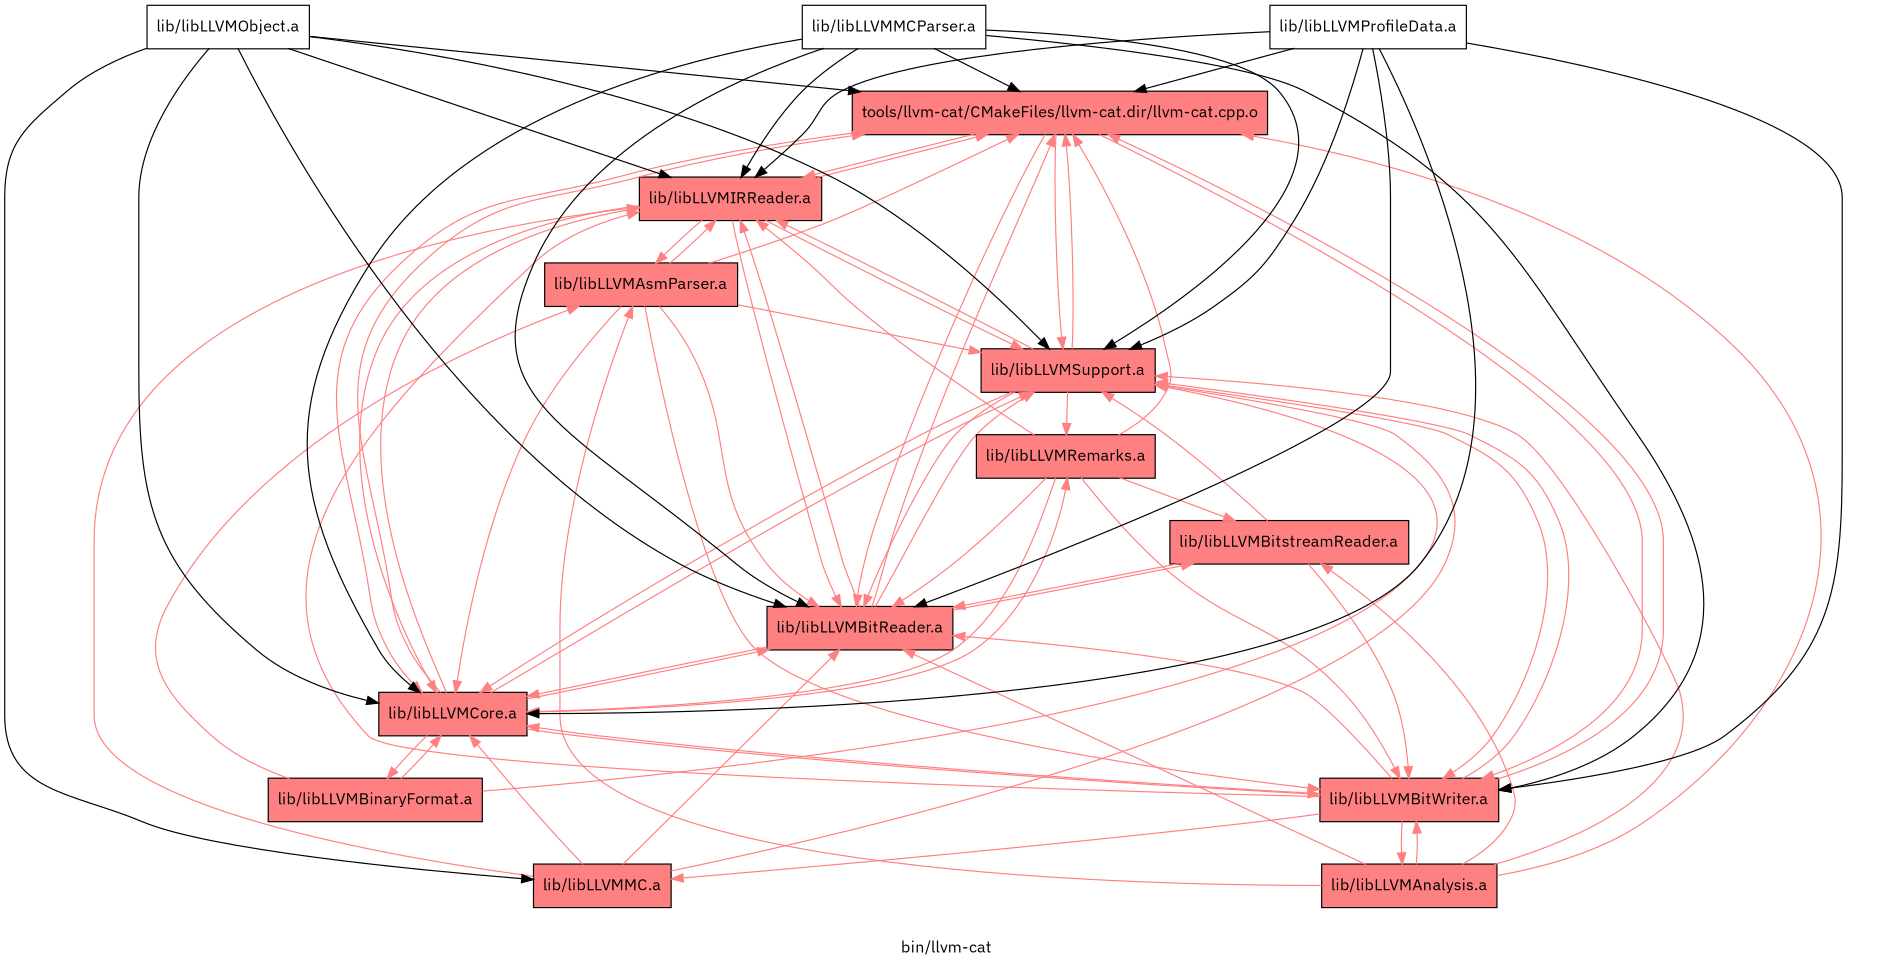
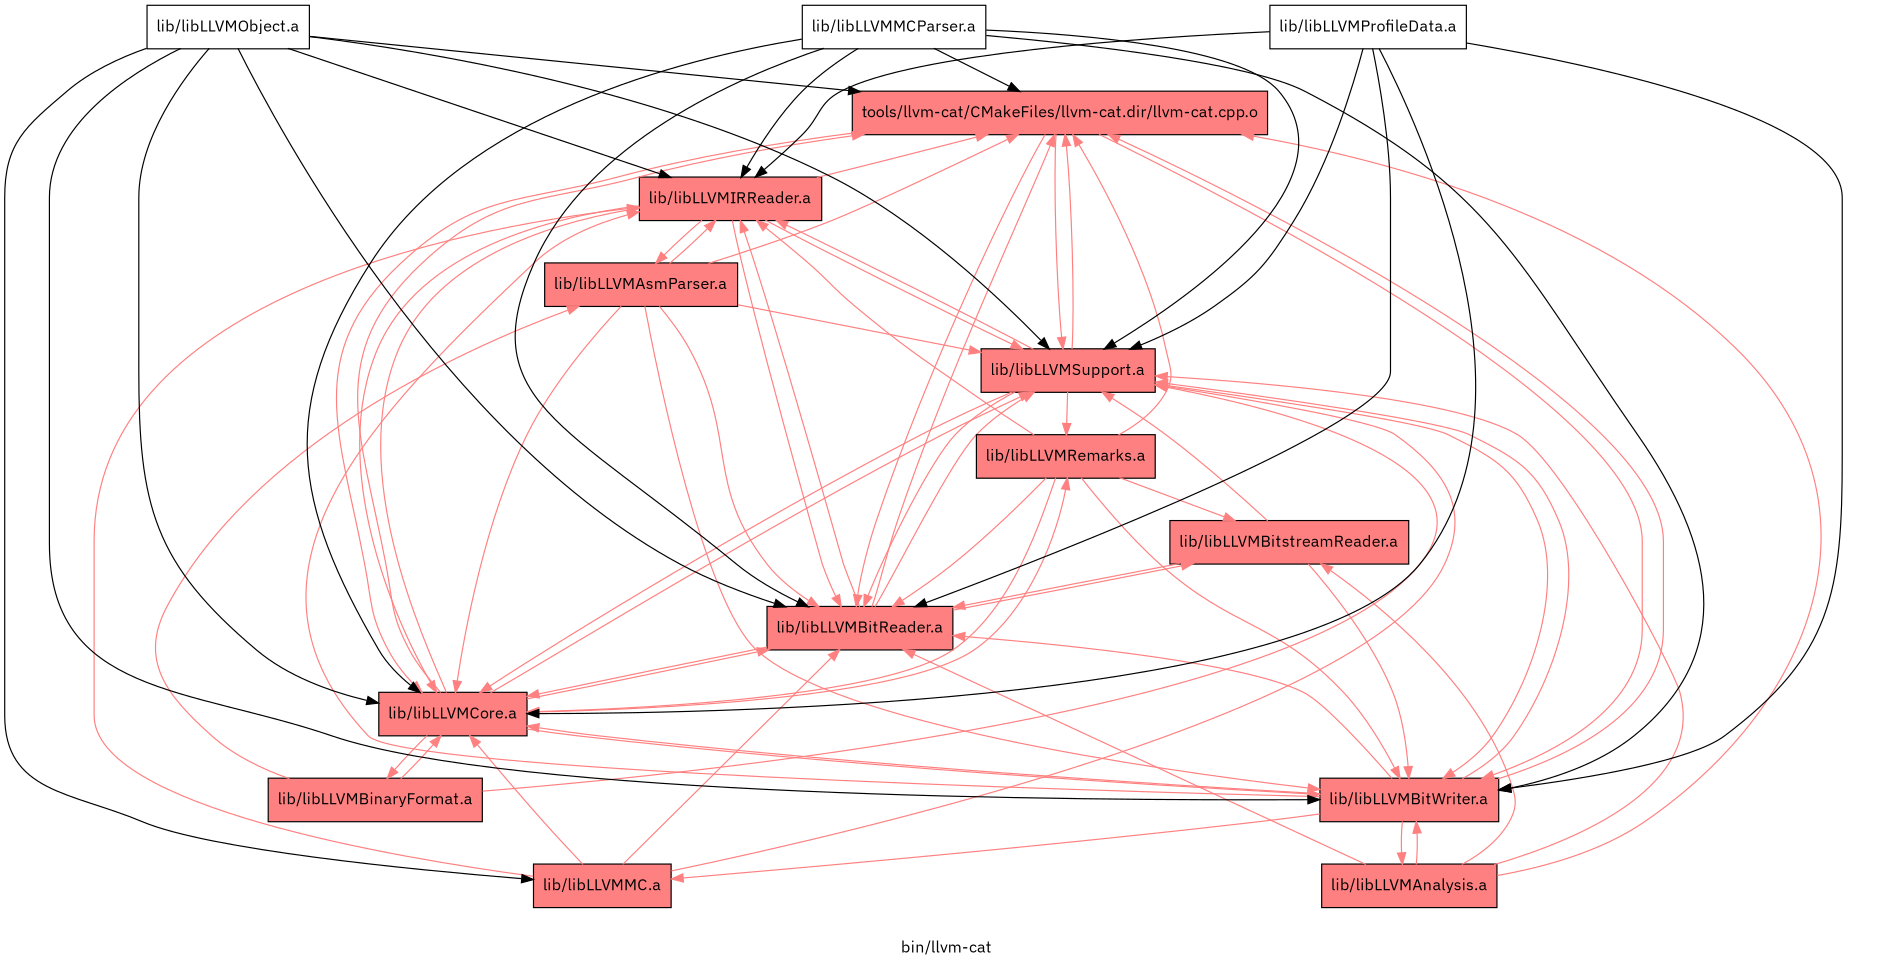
(1209, 71) -> none
(894, 154) -> none
none -> (356, 742)
(716, 828) -> none
